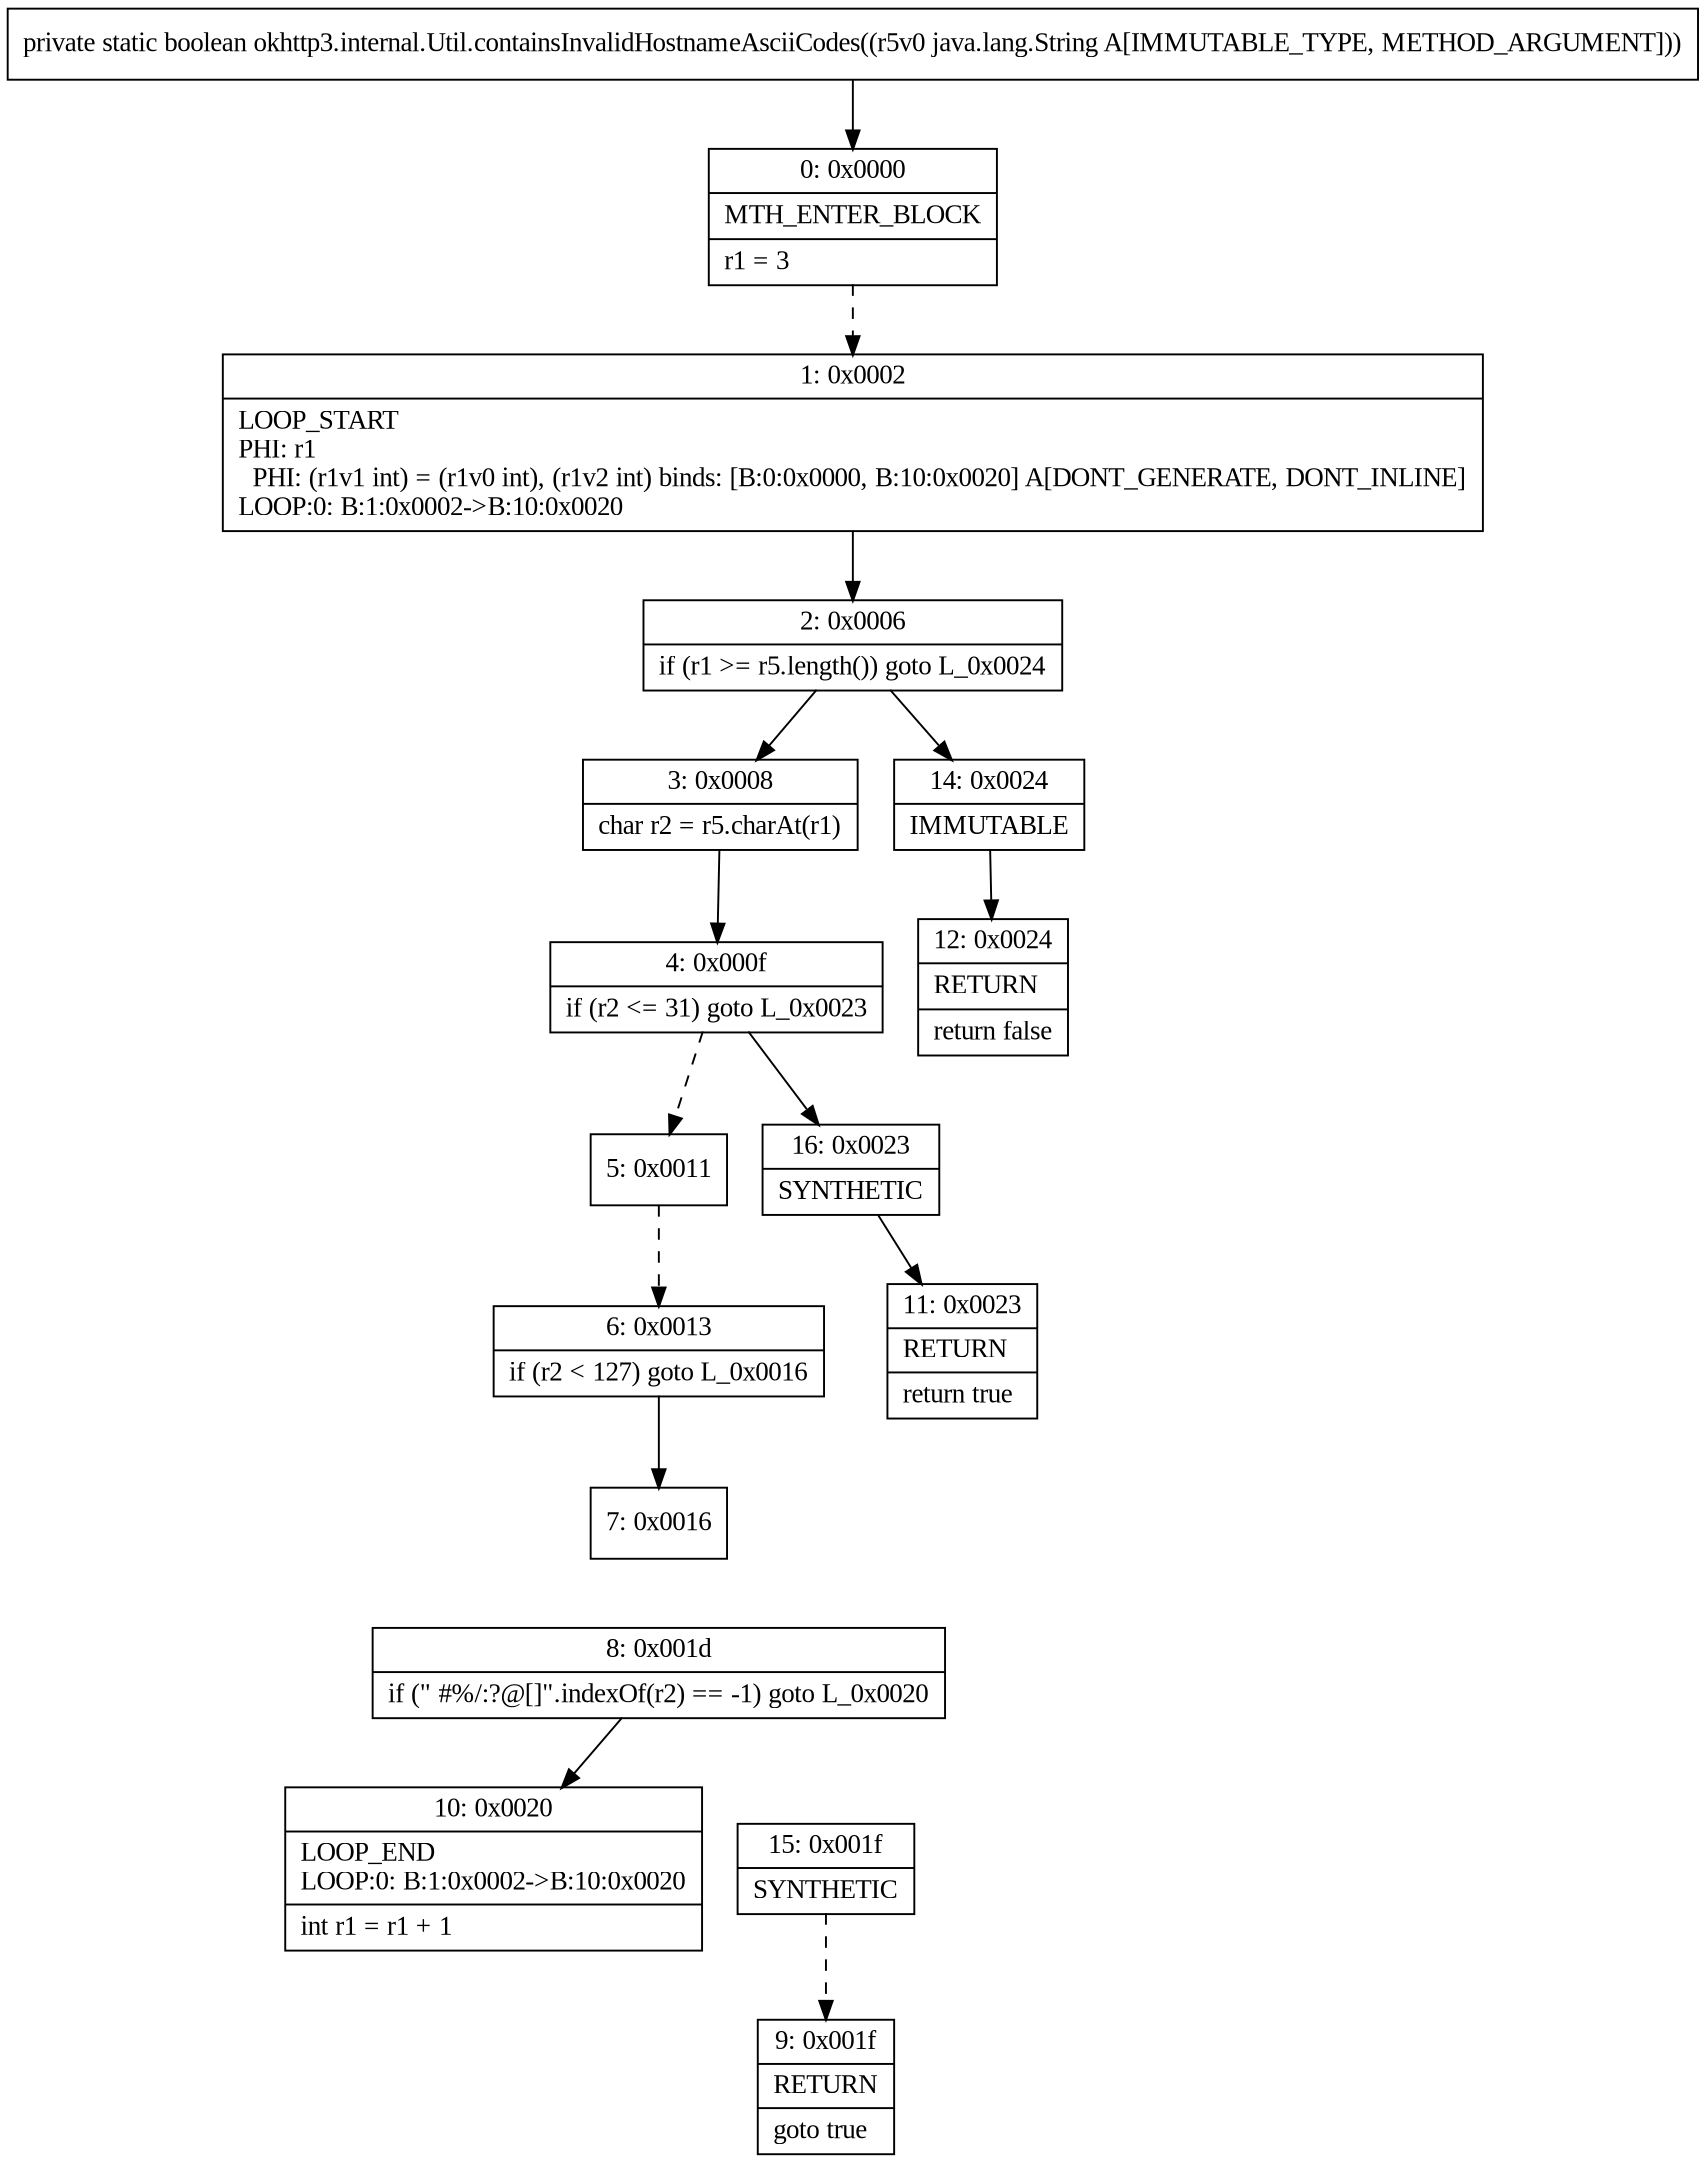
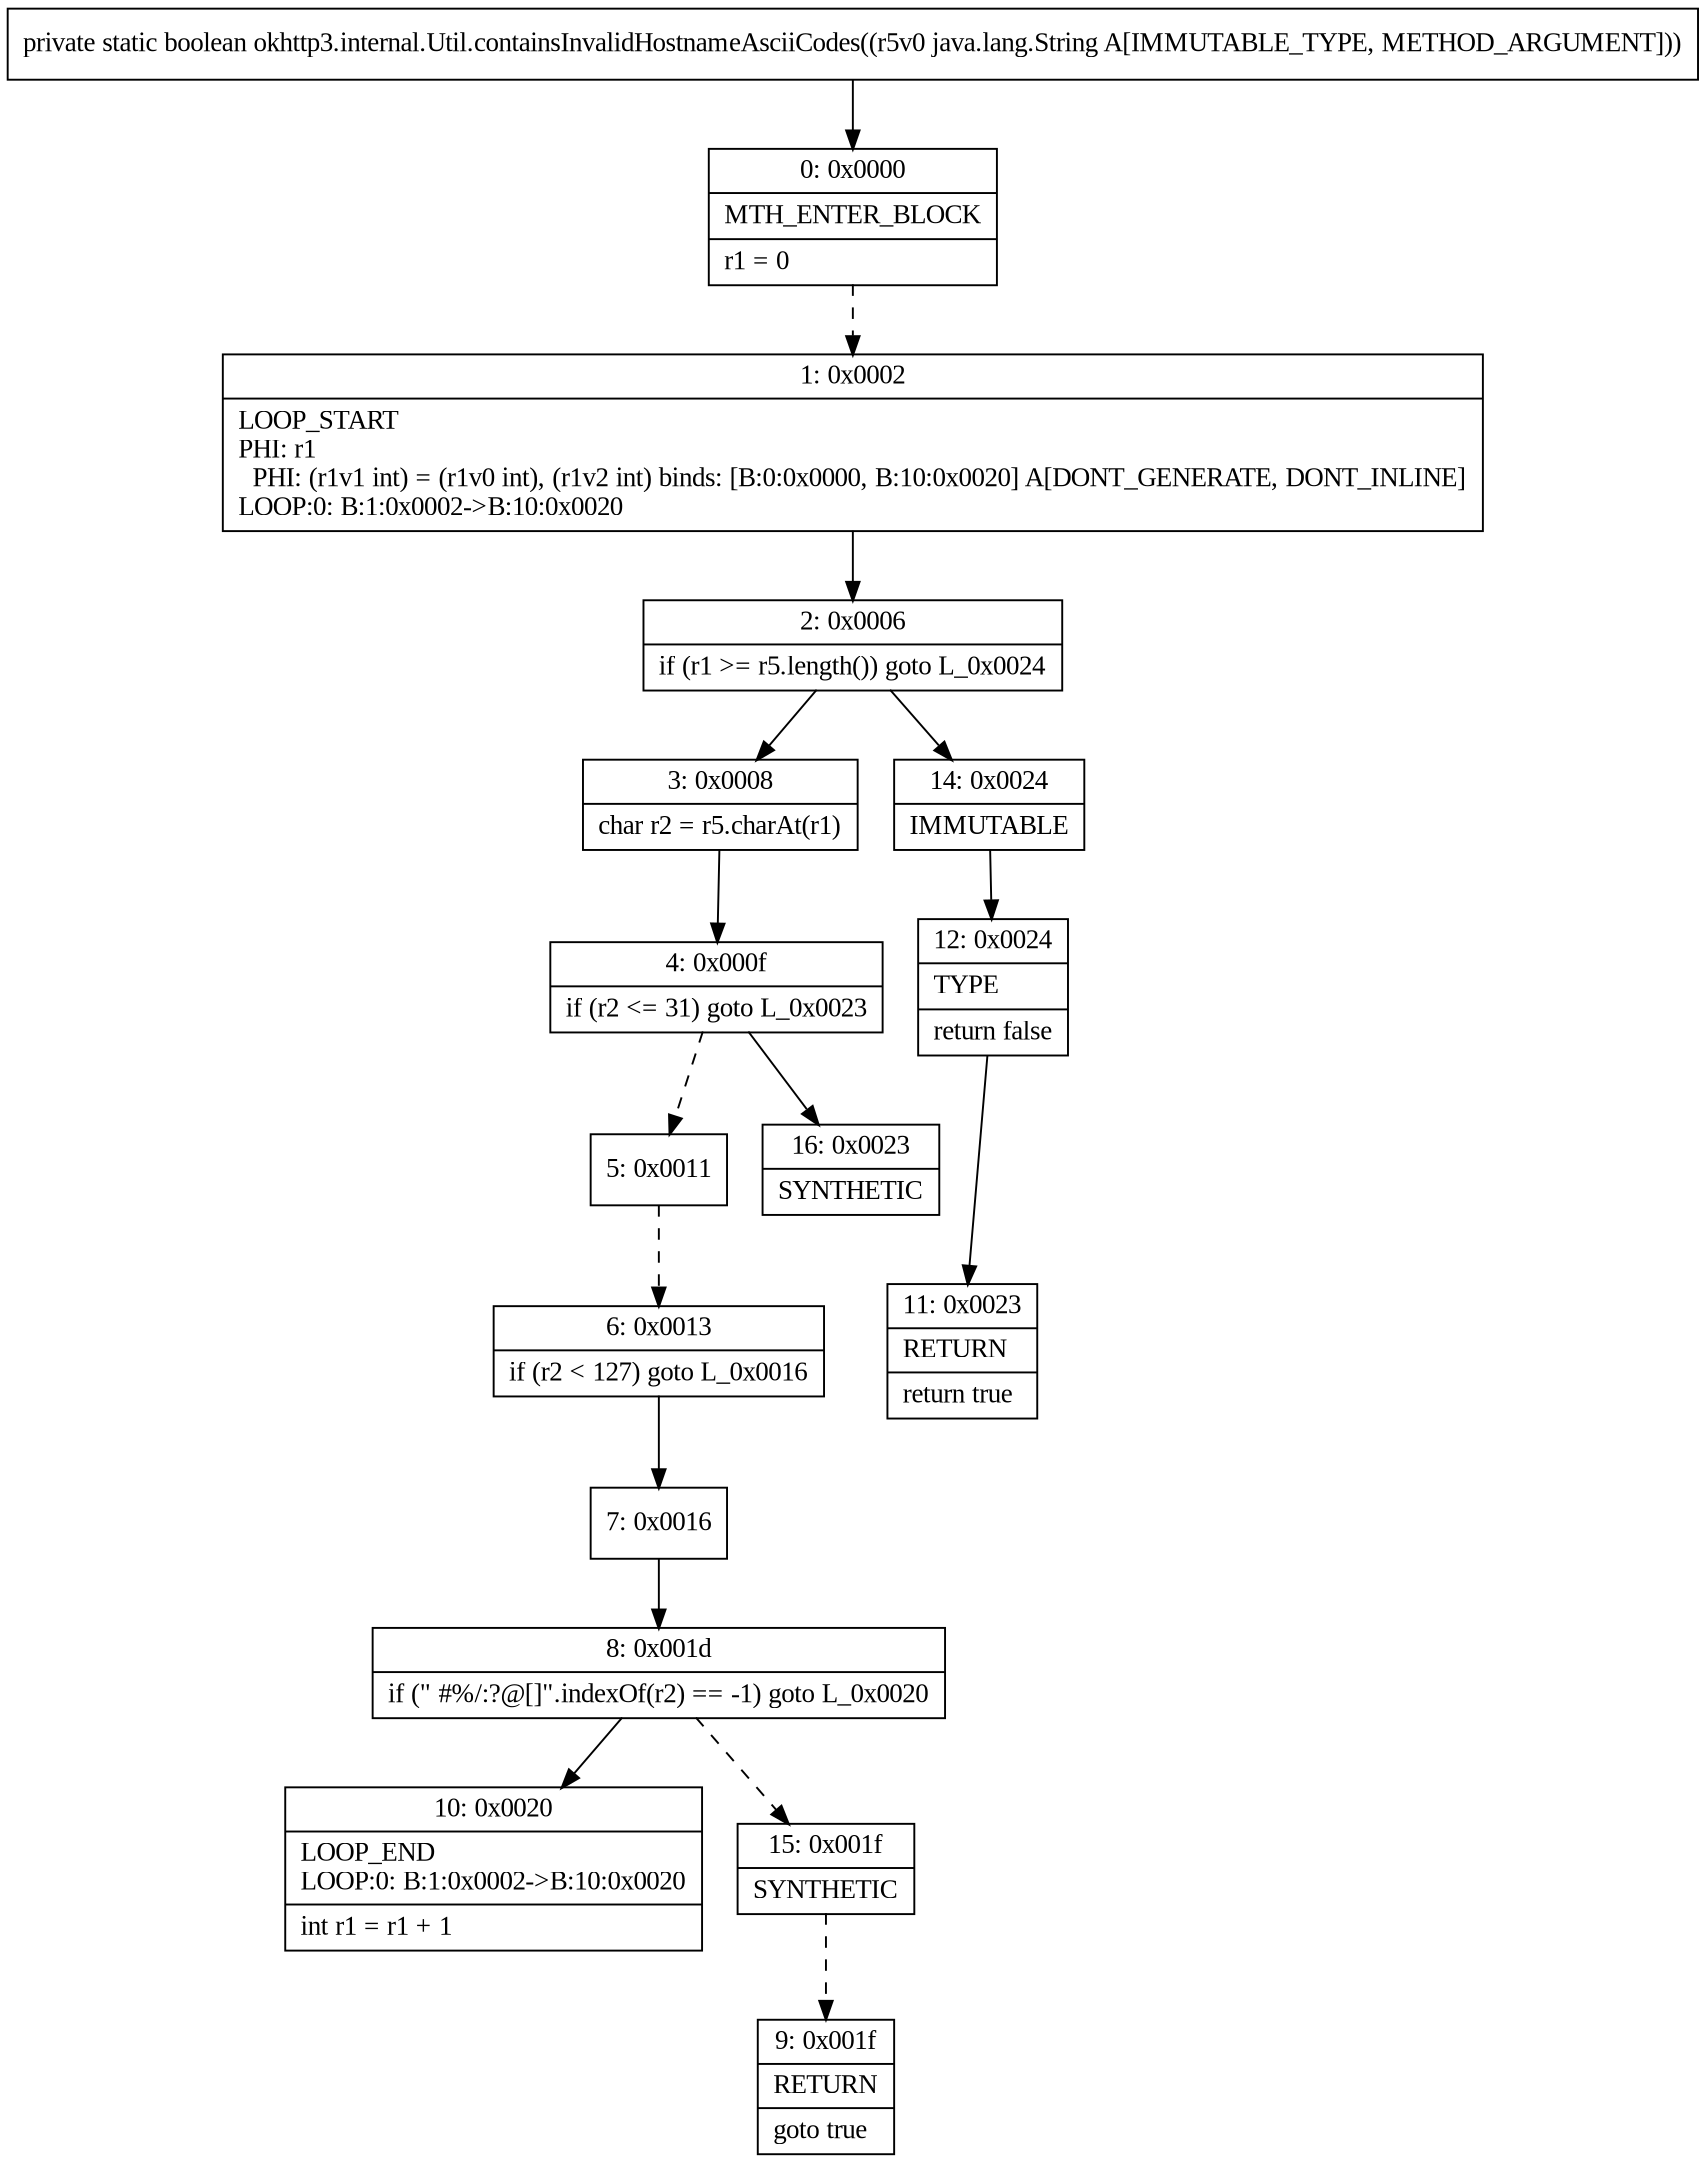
(757, 261) -> (757, 261)
(986, 985) -> (966, 985)
(895, 1241) -> (978, 1160)
none -> (659, 1584)
none -> (736, 1764)
